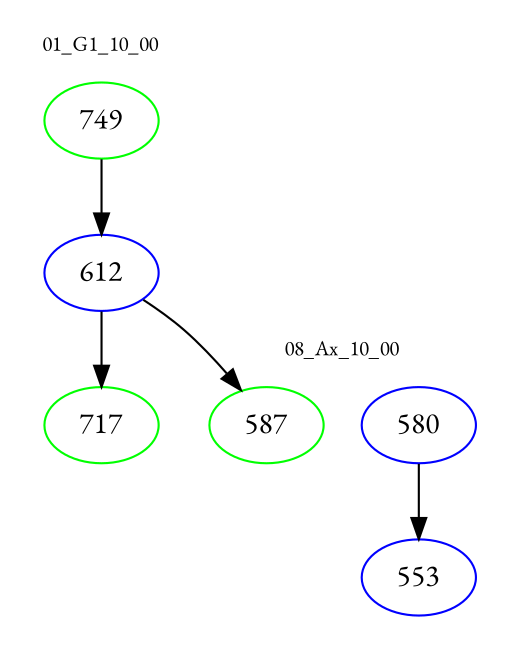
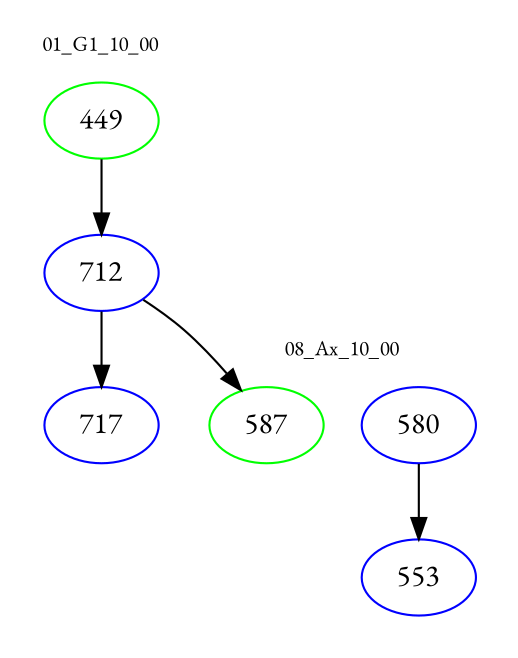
(102, 121) -> (102, 121)
(102, 273) -> (102, 273)
(102, 425) -> (102, 425)
